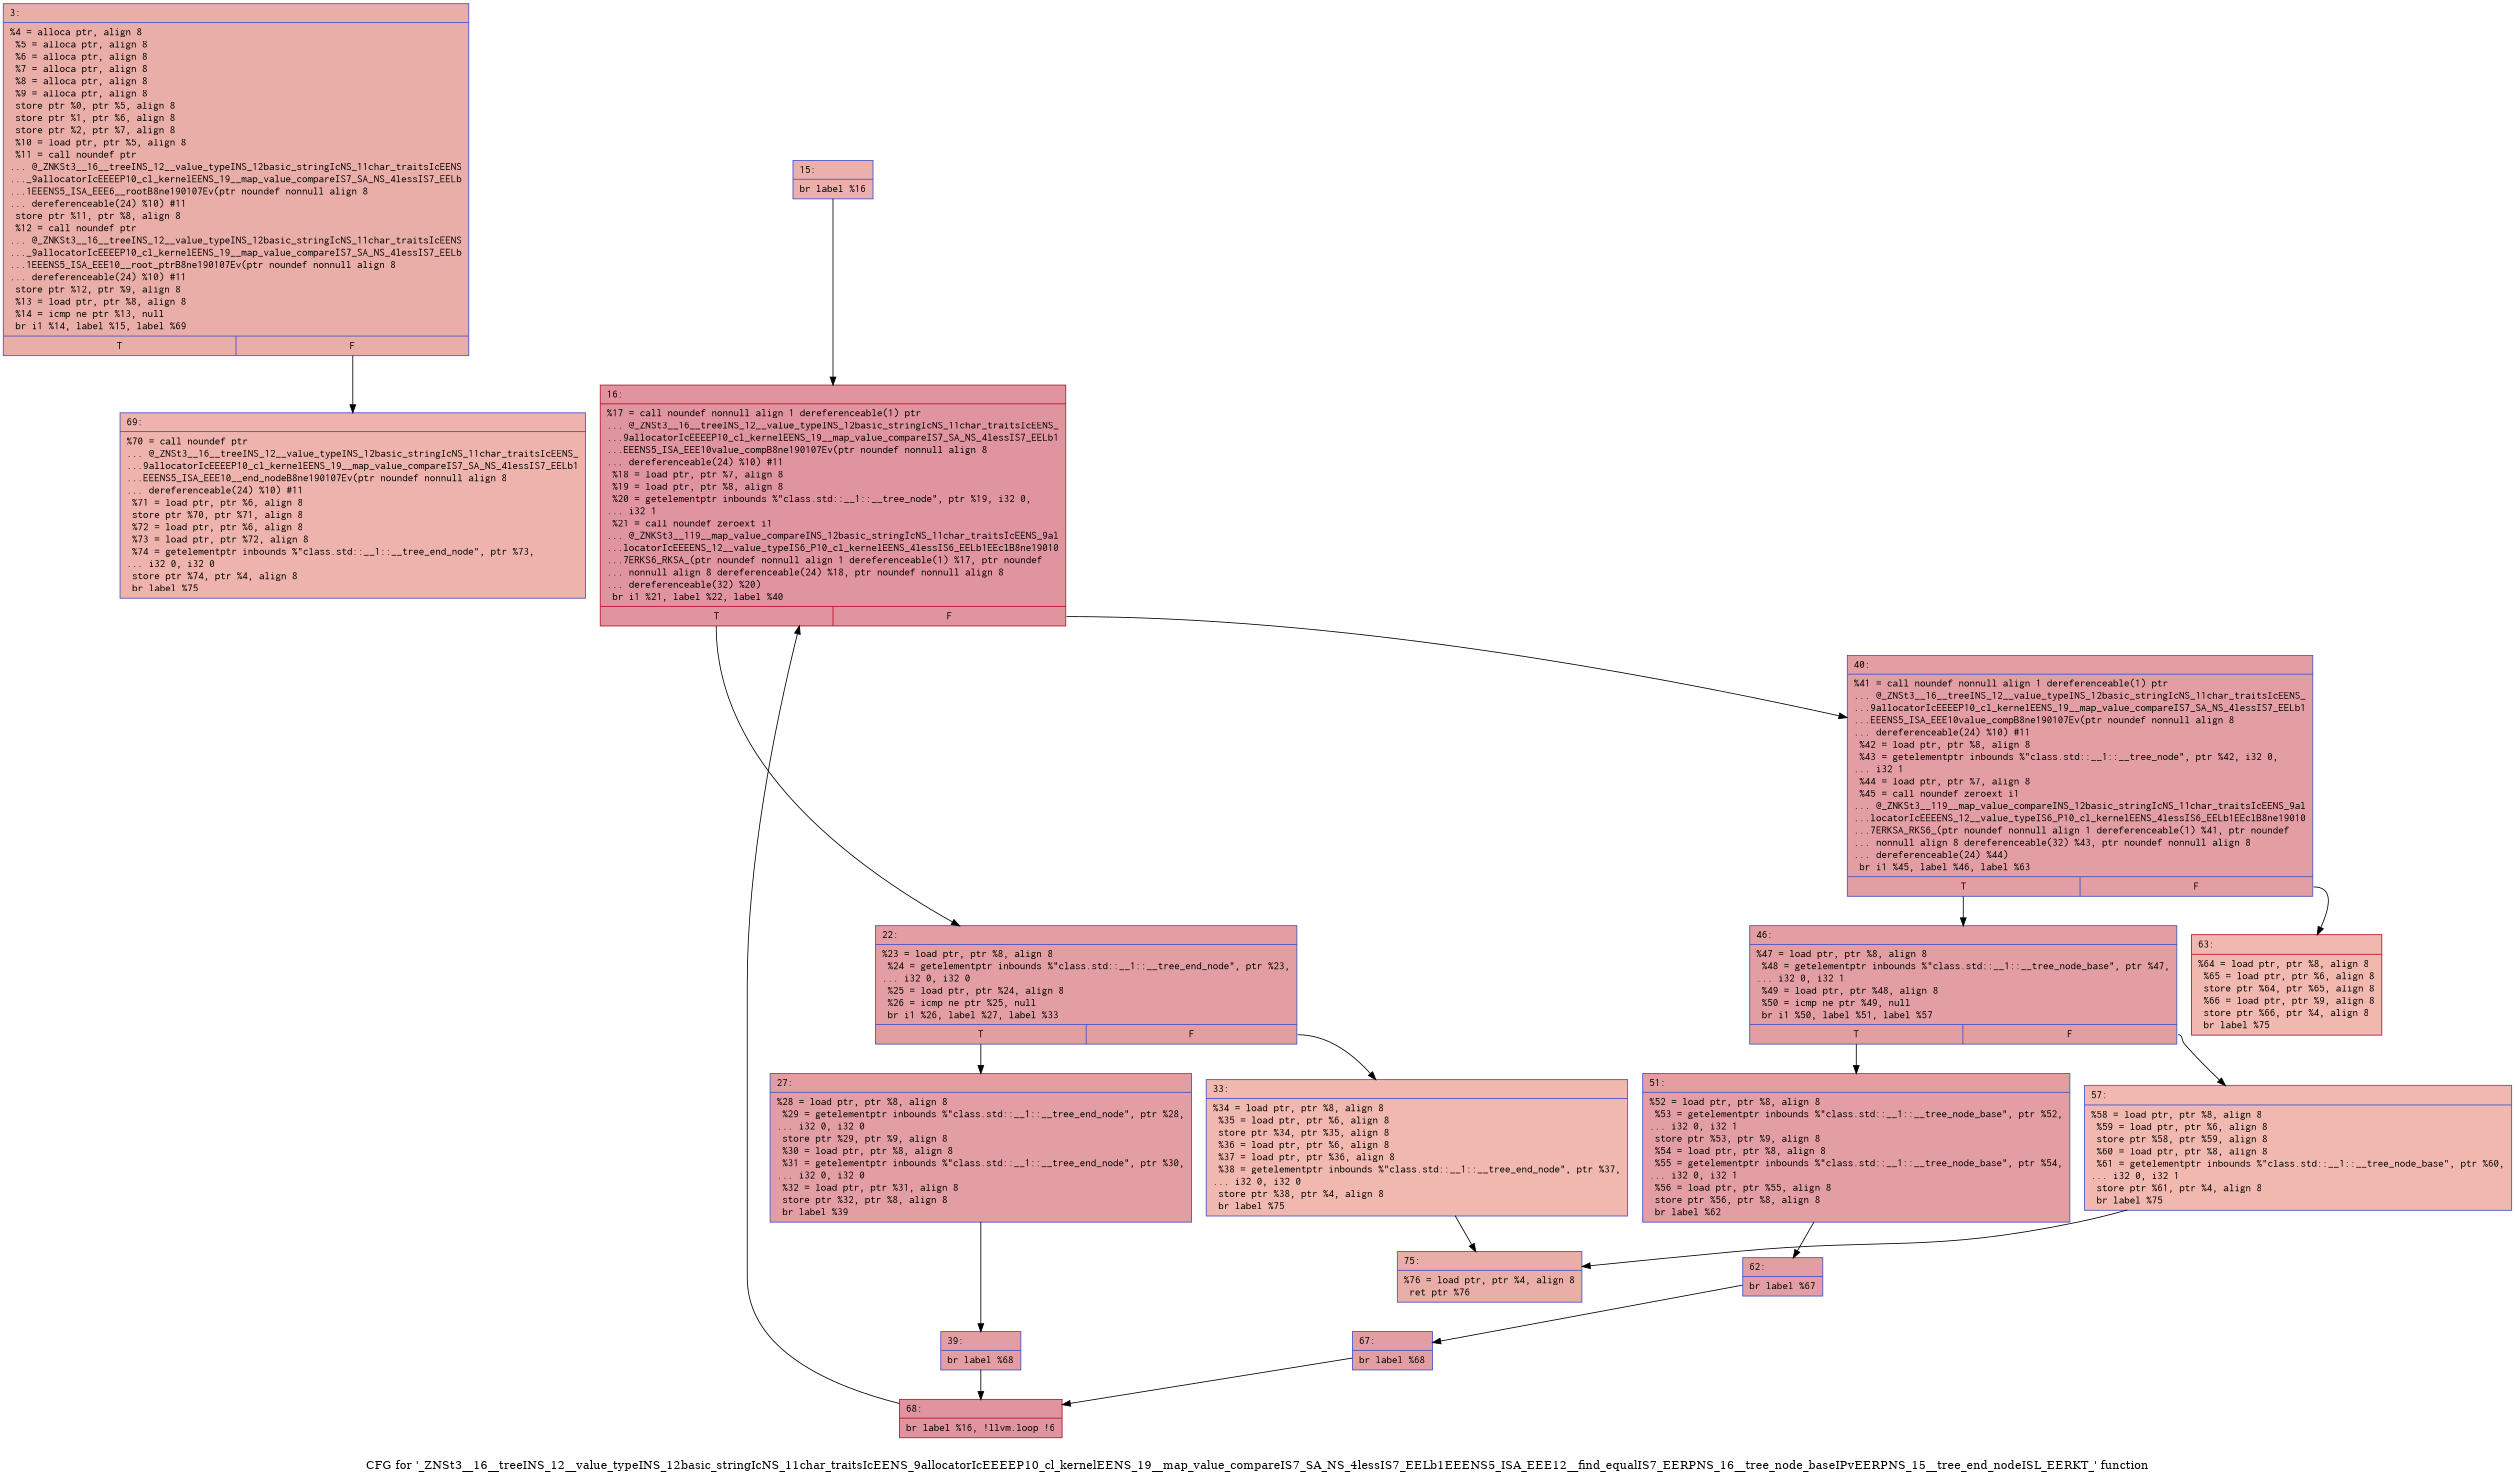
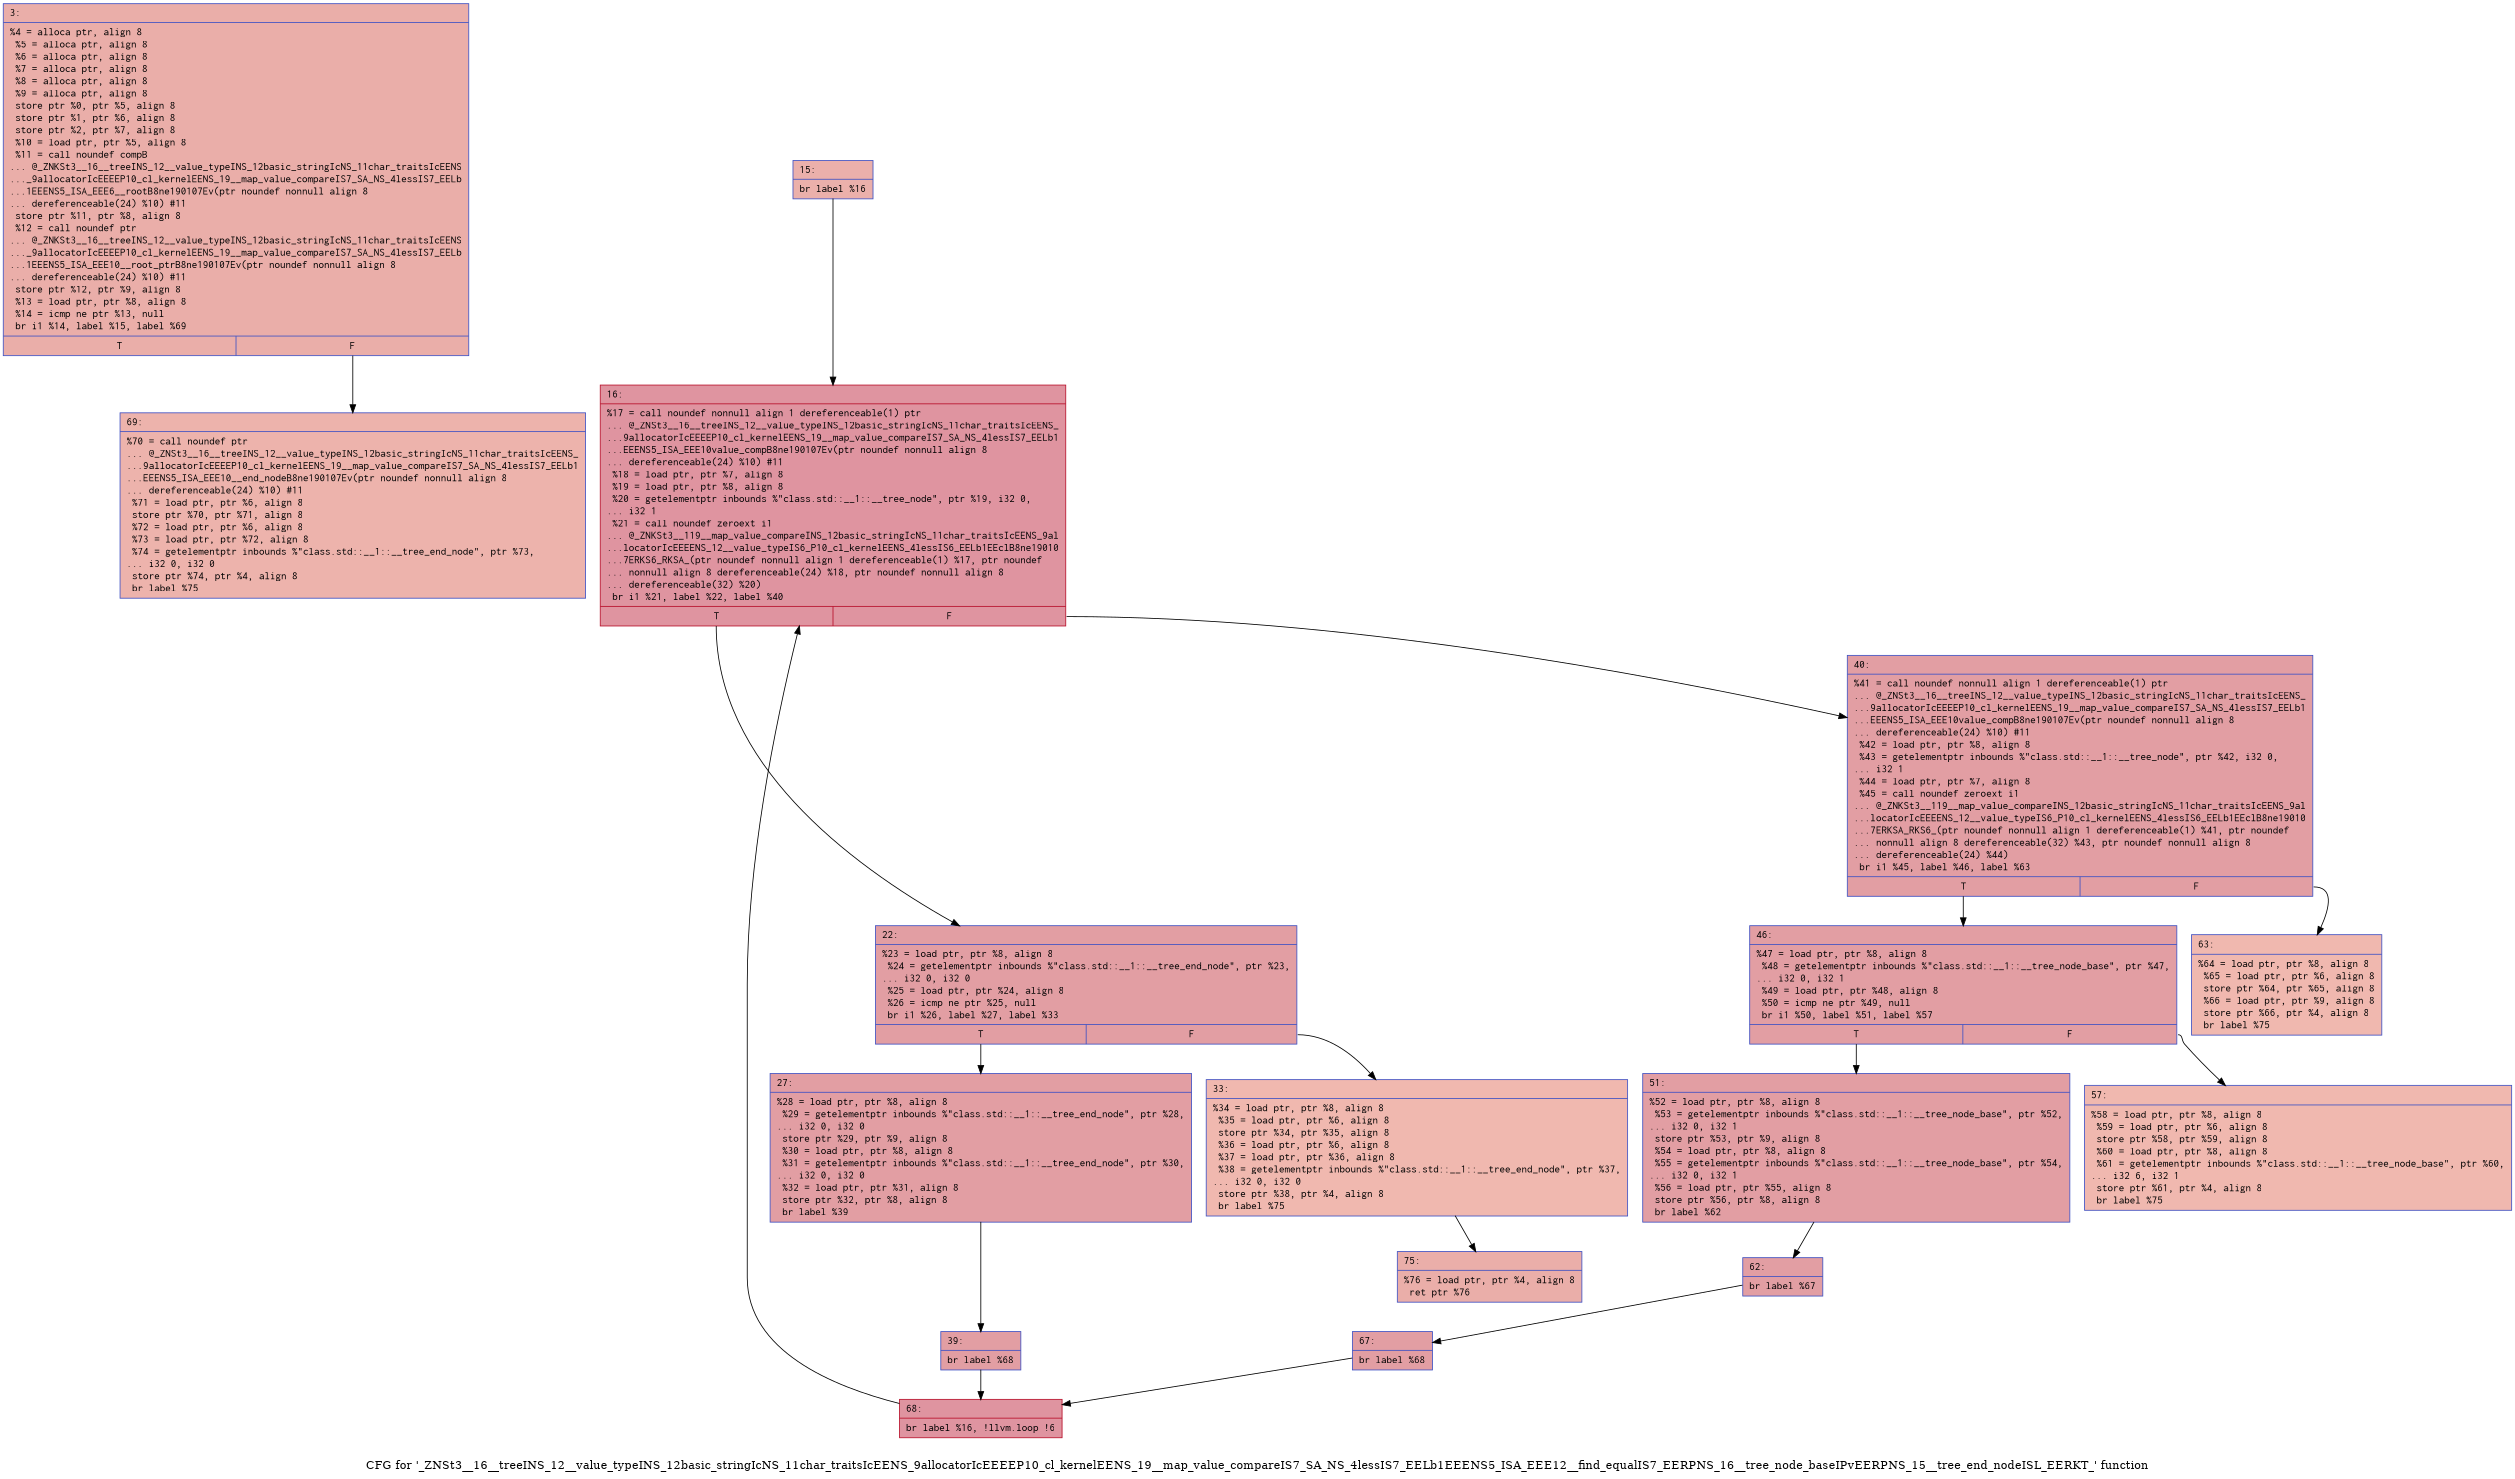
(74, 154) -> (79, 154)
(2287, 985) -> (2287, 985)
(2136, 1176) -> (2136, 1176)
(1860, 1245) -> none
